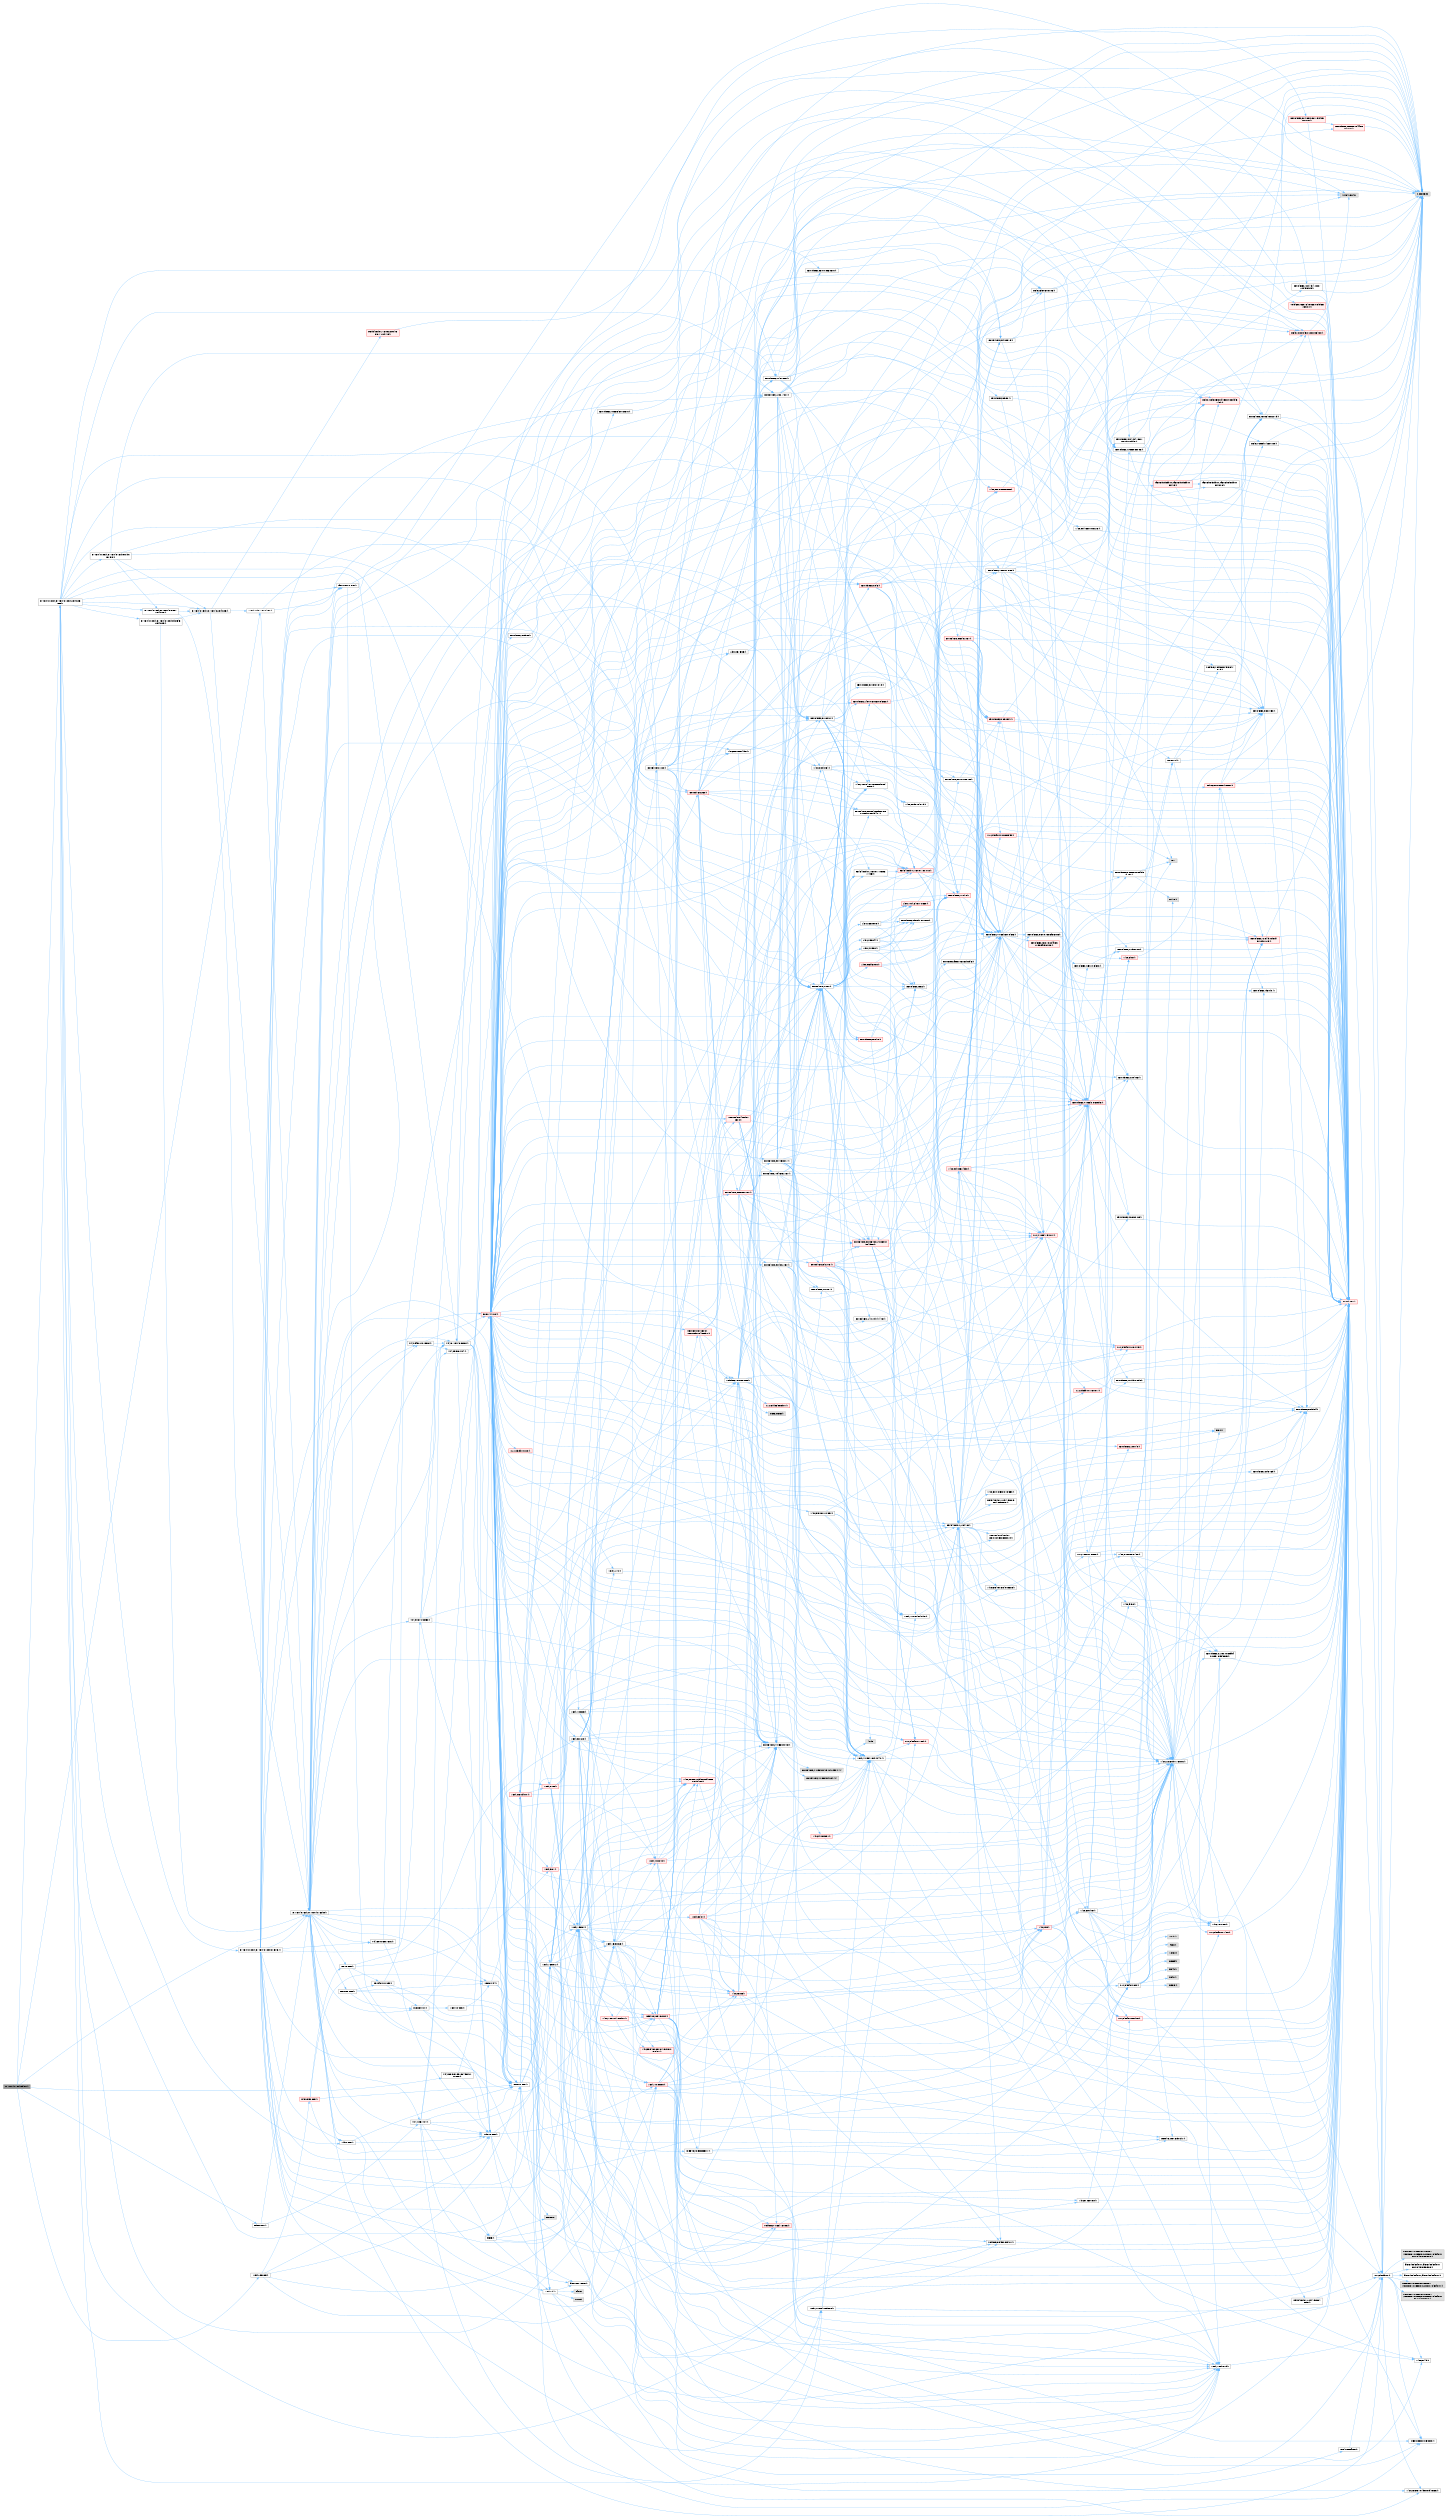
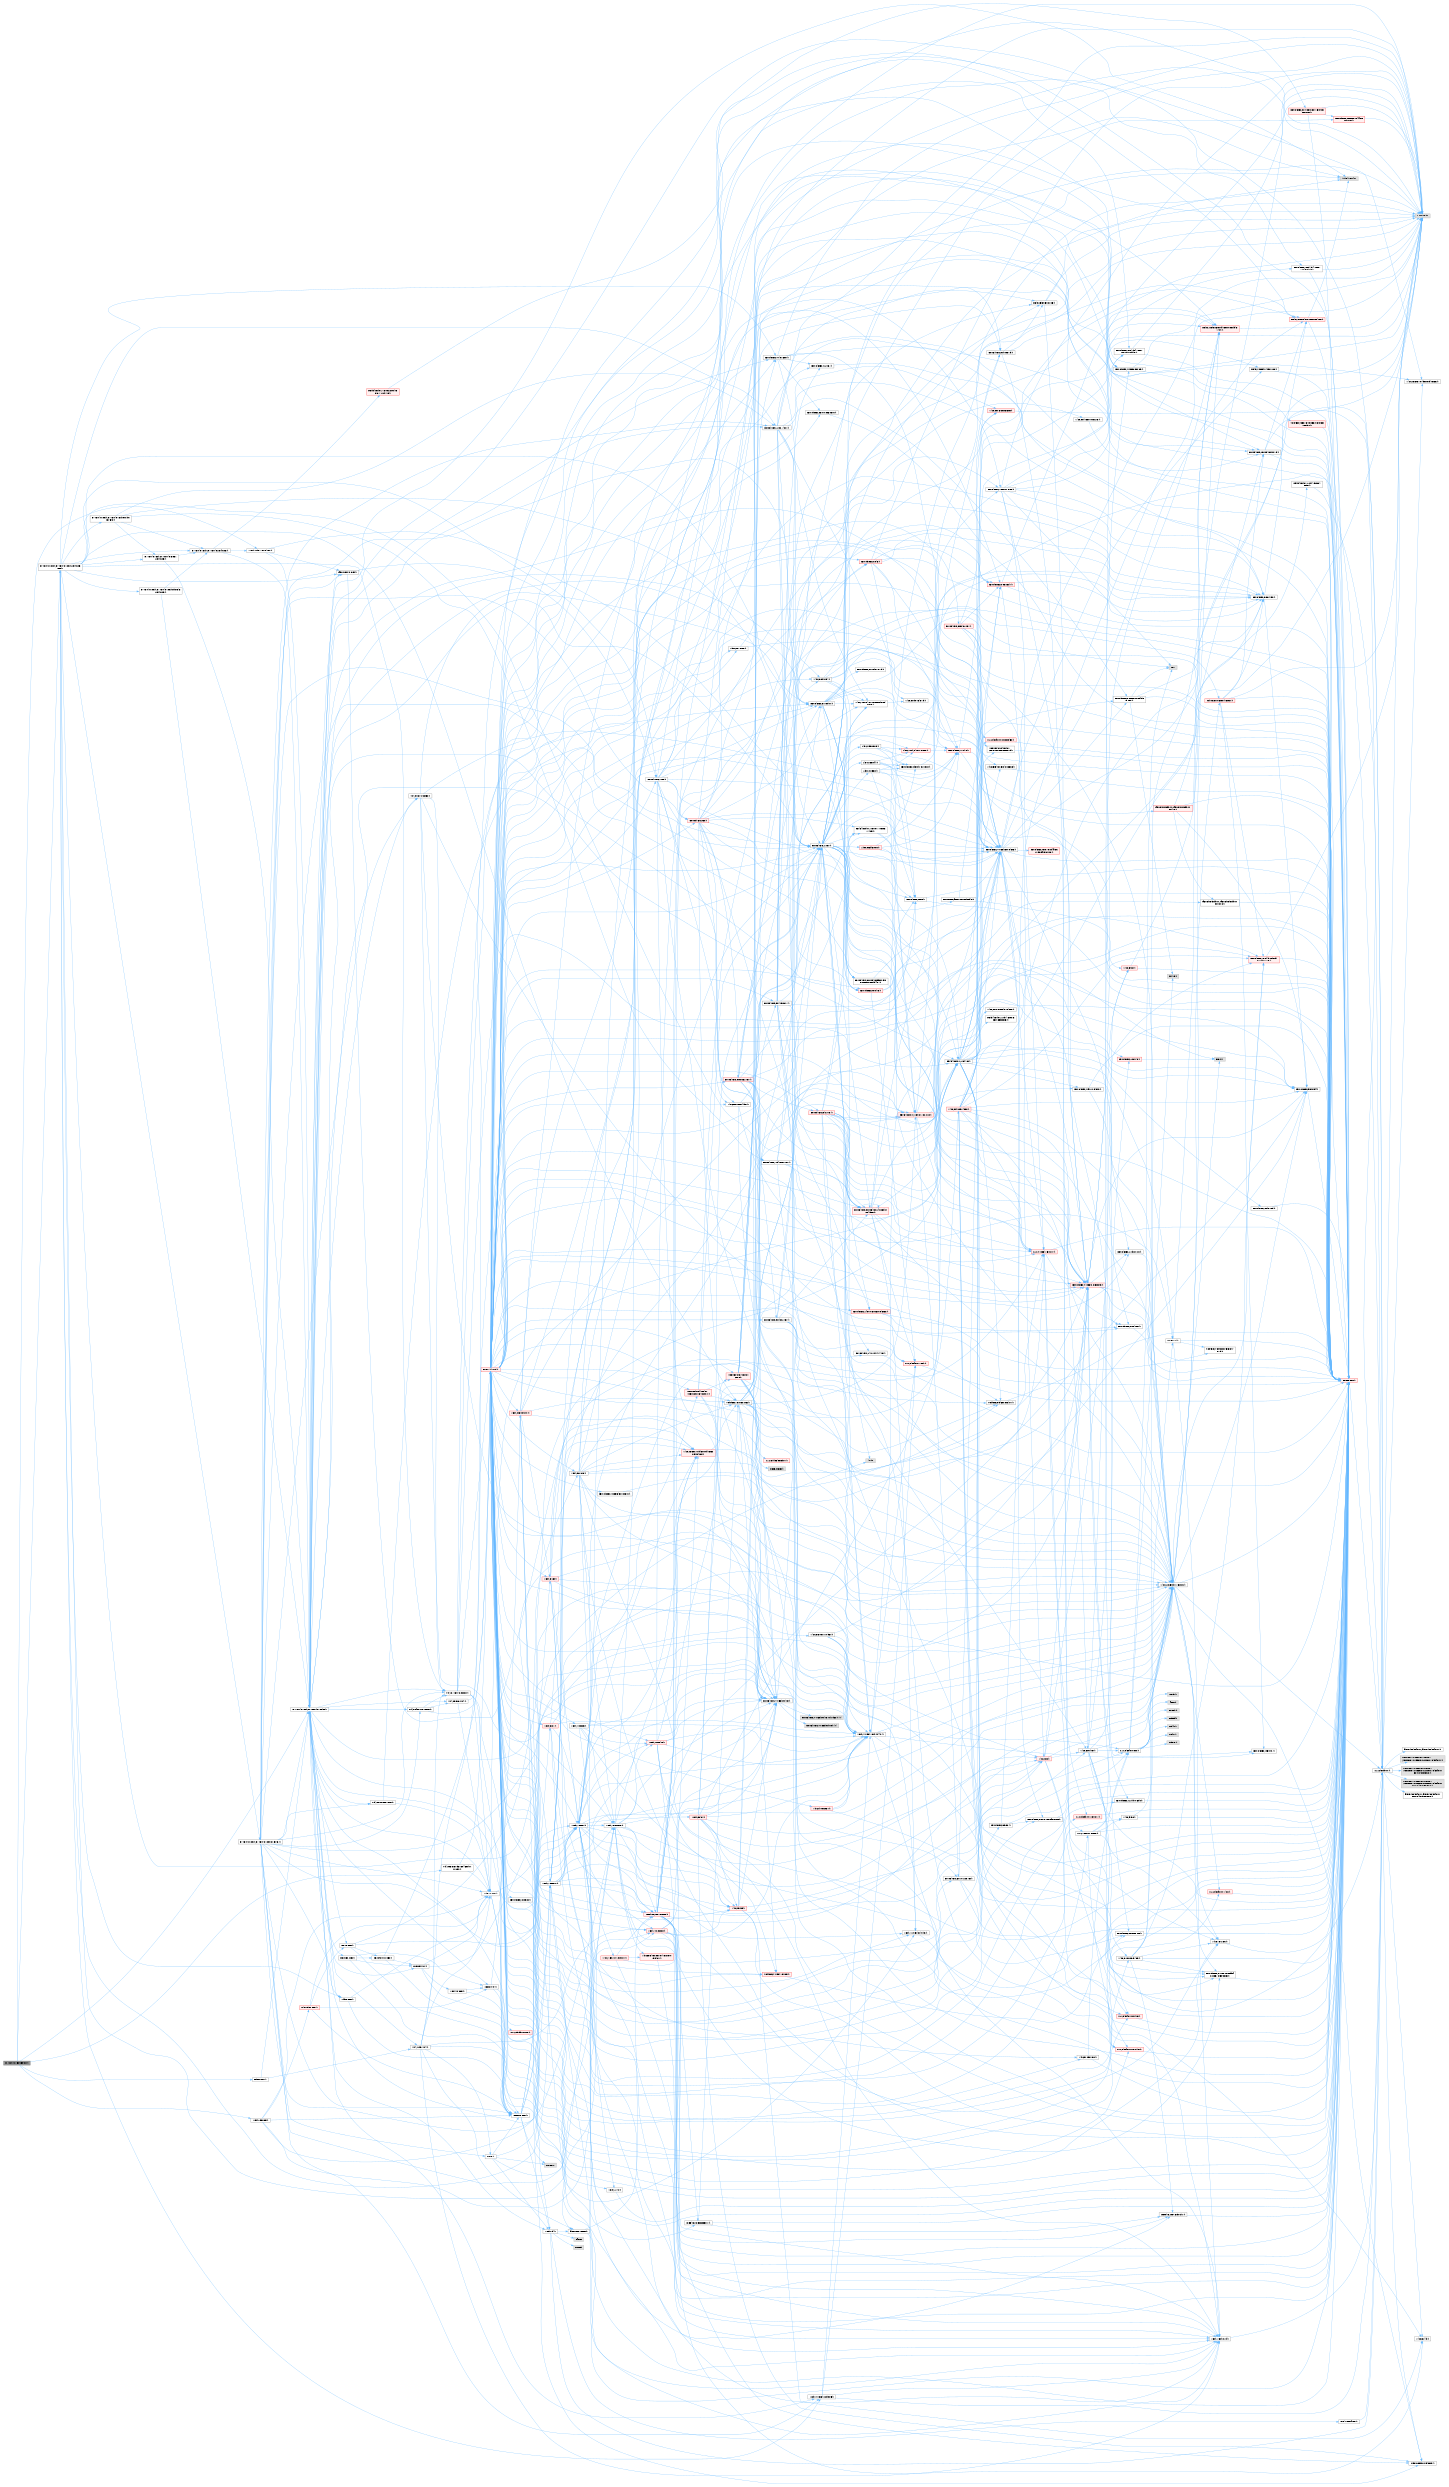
(881, 1227) -> none
(1173, 1953) -> (1173, 1710)
